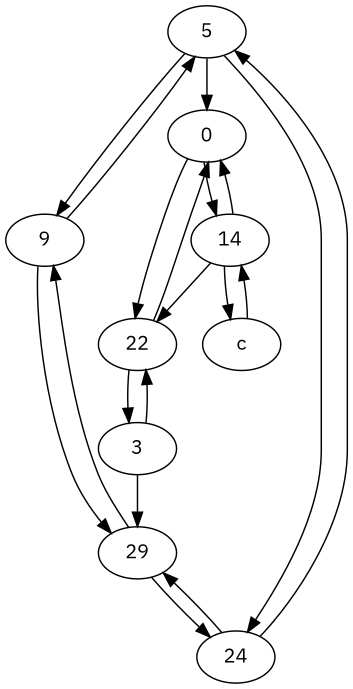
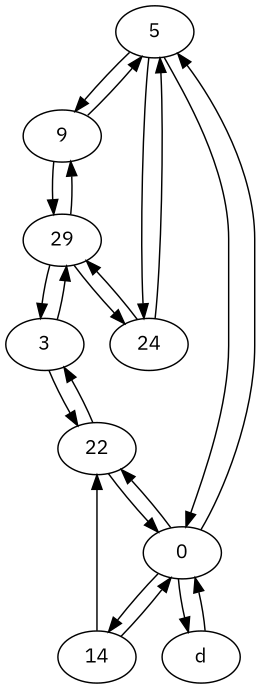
none -> (45, 284)
none -> (255, 295)
(242, 344) -> none
none -> (201, 657)
